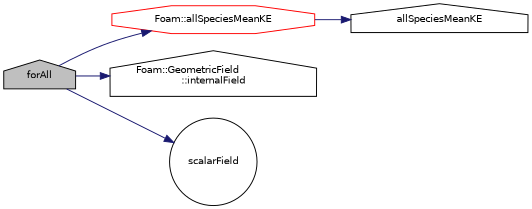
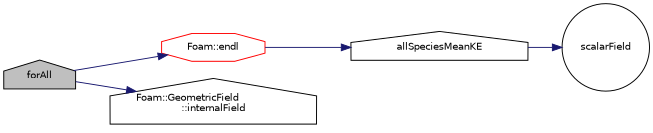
(213, 20) -> (213, 47)
(116, 114) -> (540, 47)
